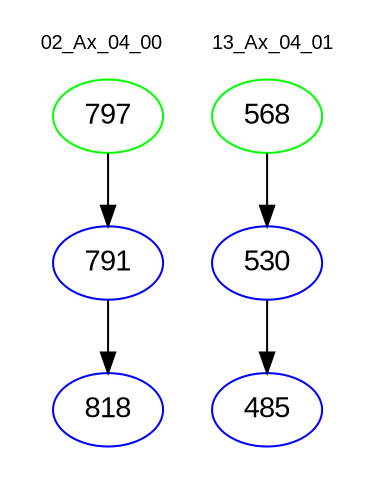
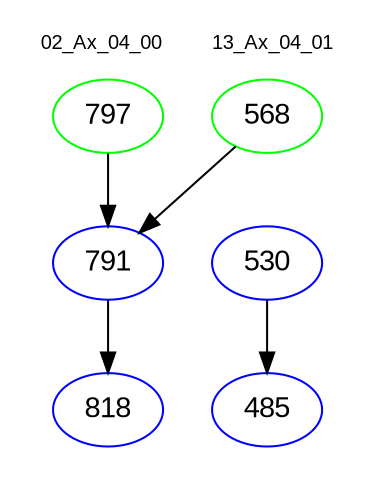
(267, 180) -> (209, 170)
